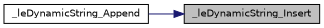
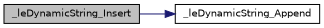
(161, 14) -> (152, 14)
